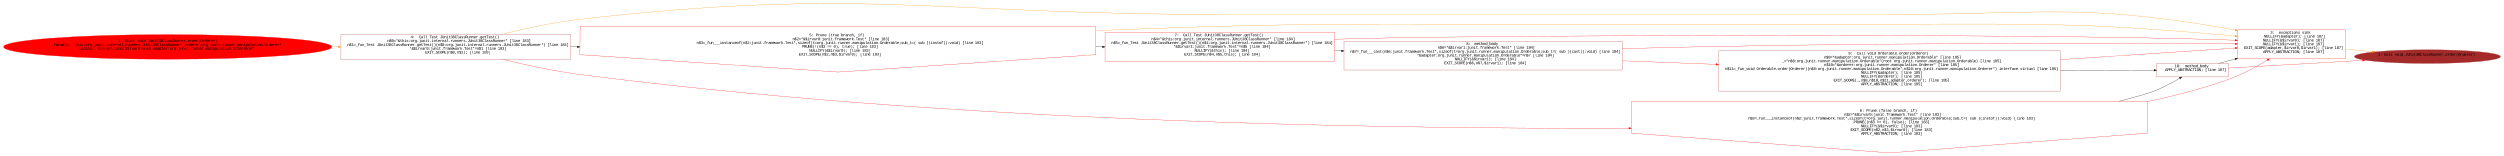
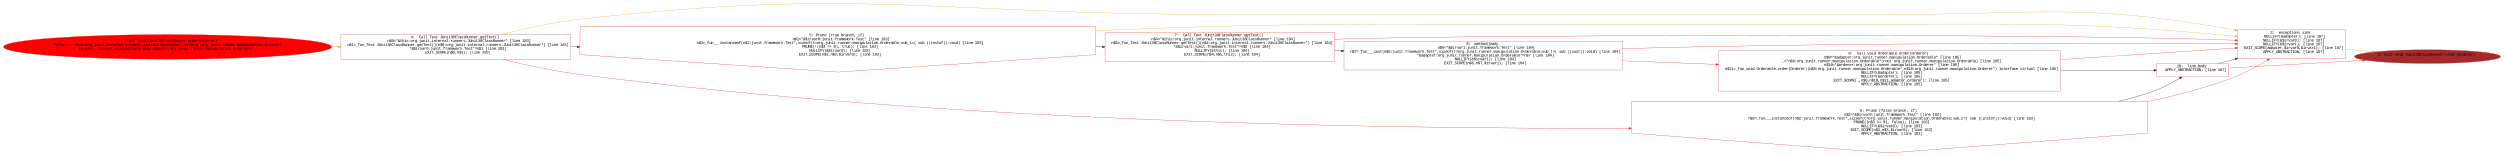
(2193, 70) -> (2193, 70)
